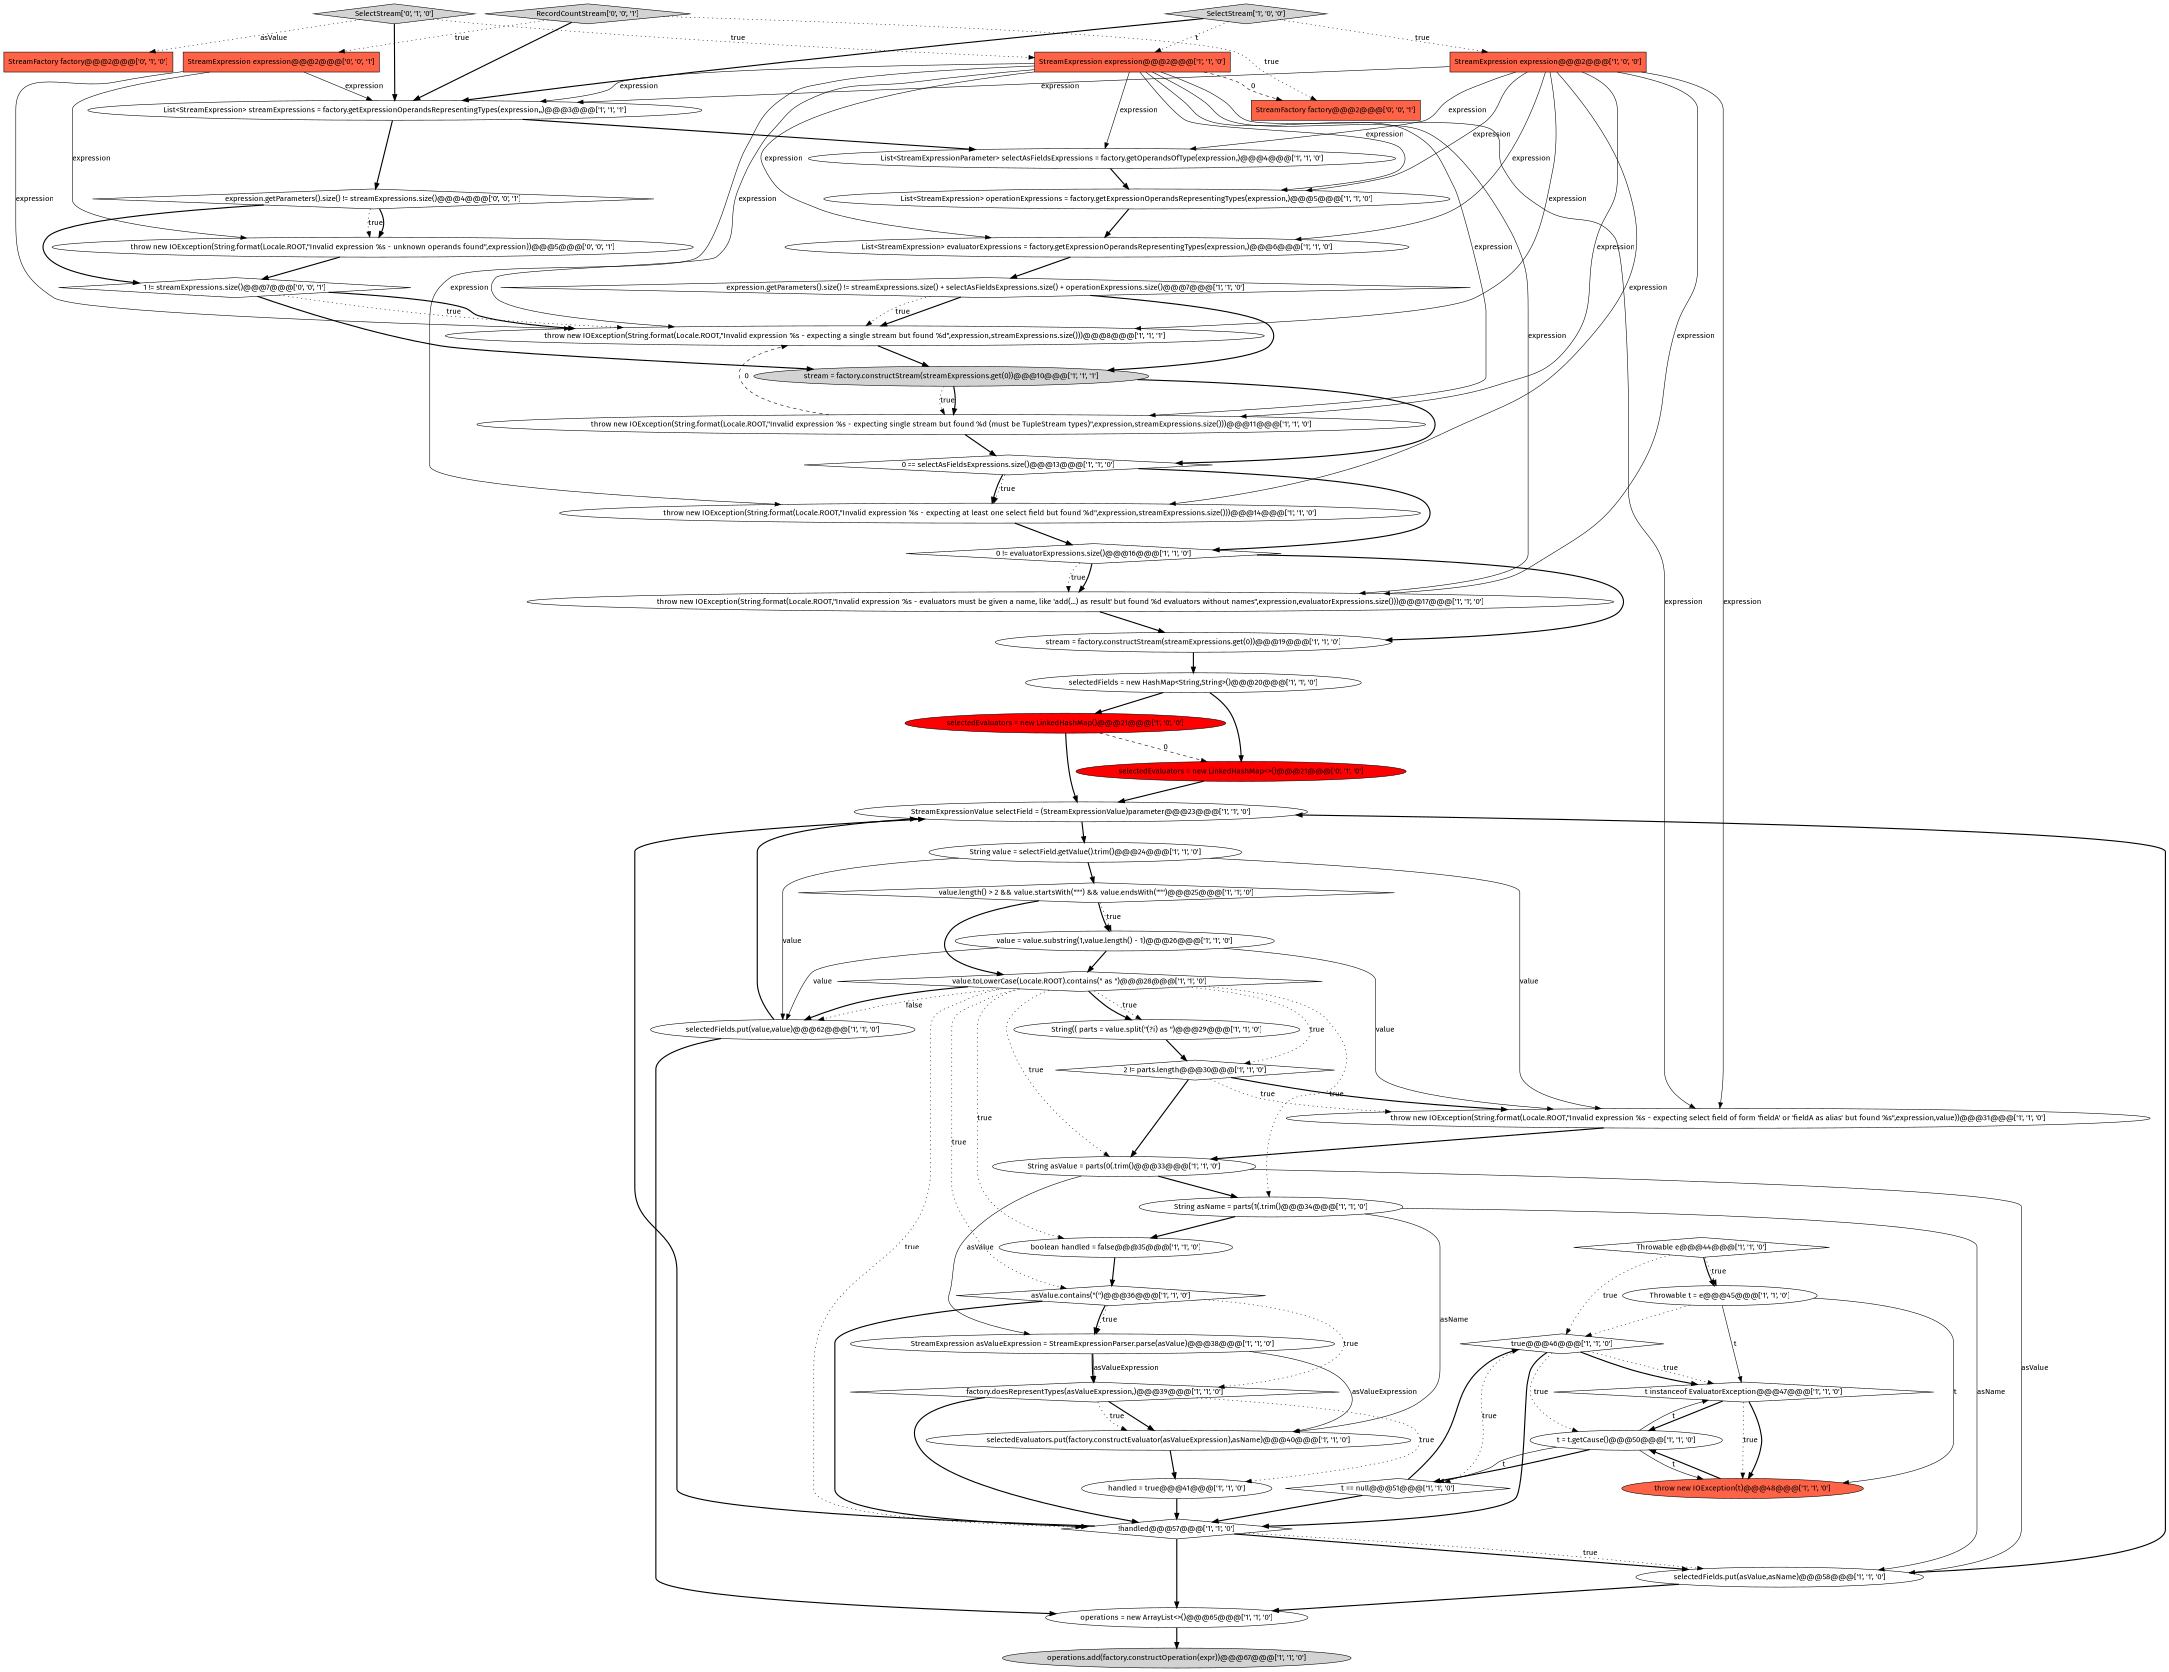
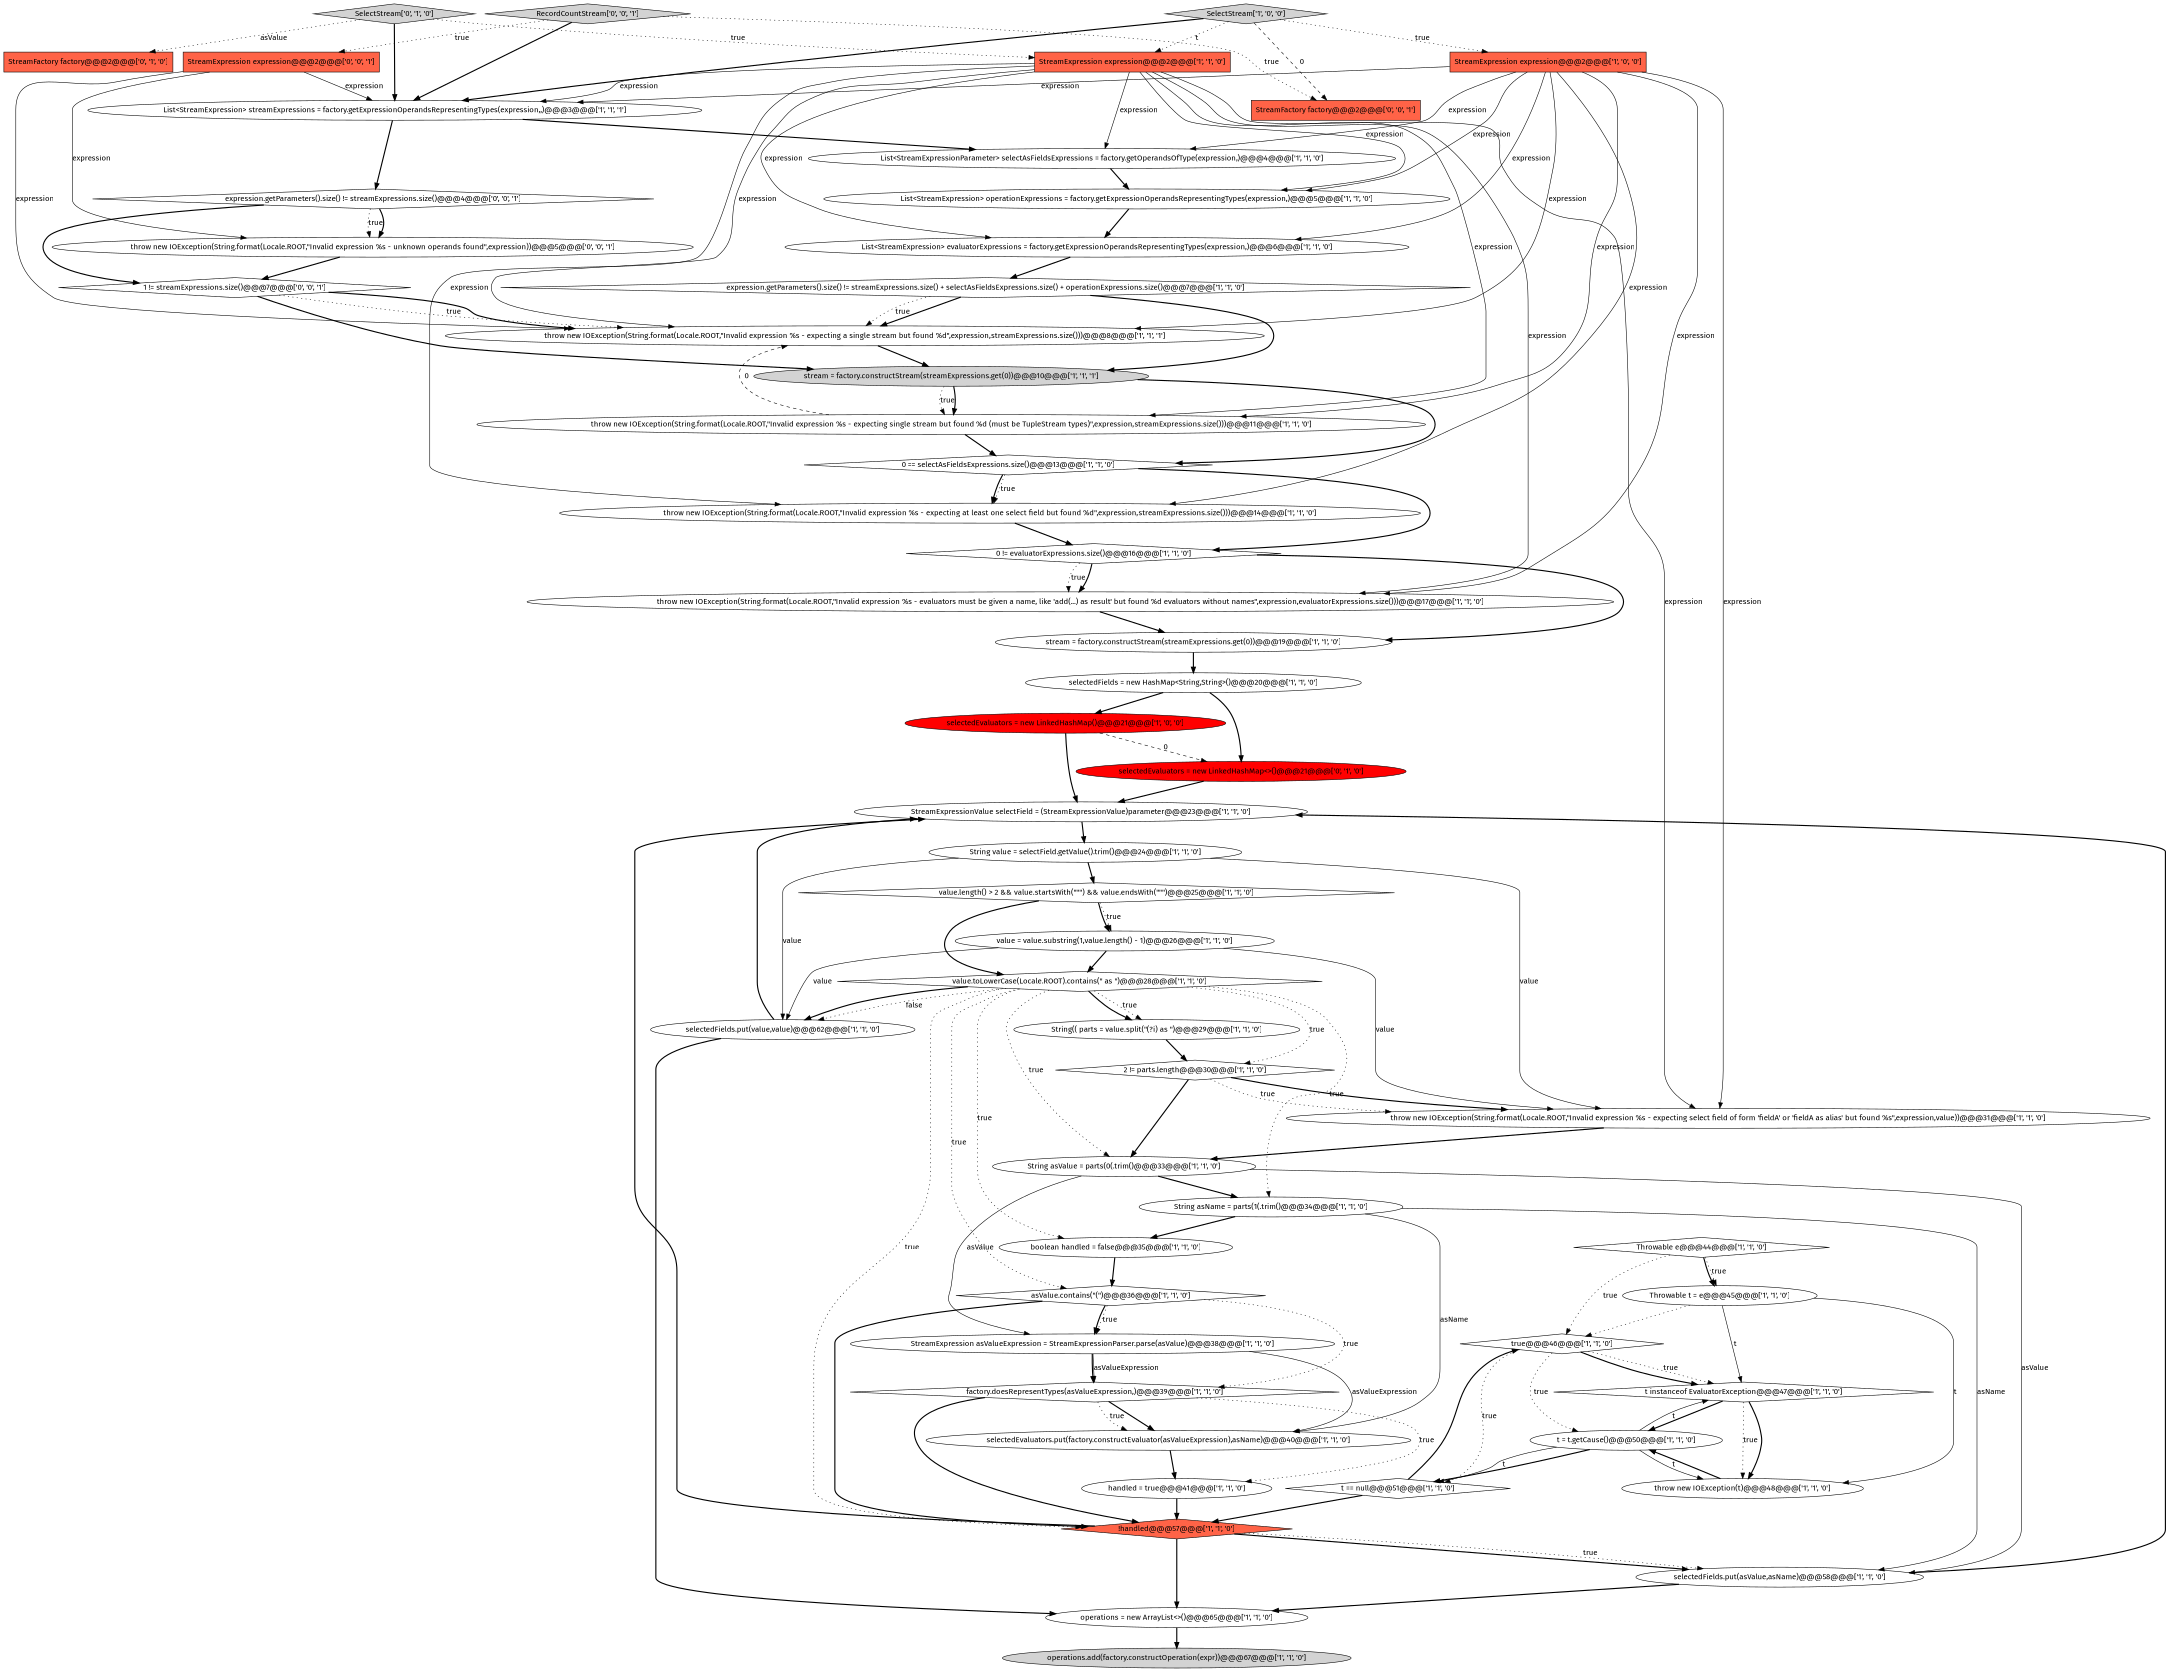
(1241, 84) -> (1288, 59)
(1743, 1488) -> (1743, 1488)
(1470, 1512) -> none
(1177, 1529) -> (1177, 1529)
